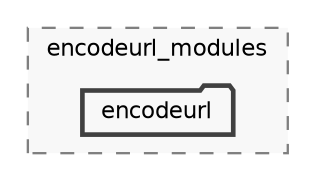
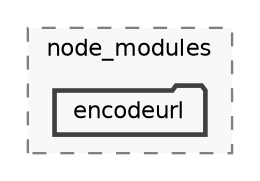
(158, 50) -> (130, 50)
